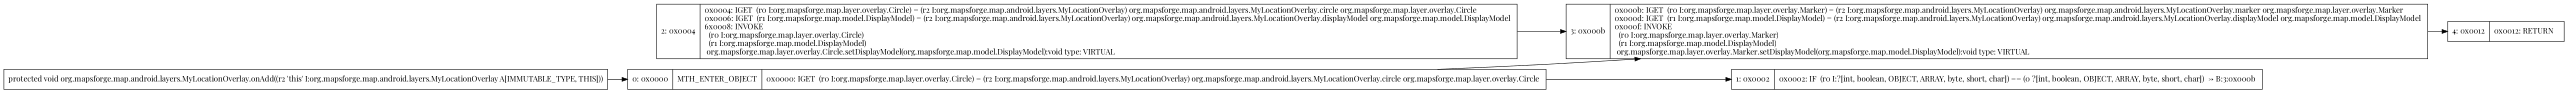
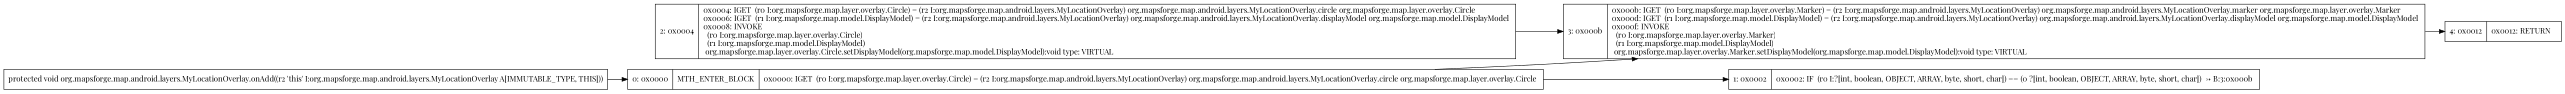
(736, 27) -> (735, 27)
(717, 79) -> (716, 79)
